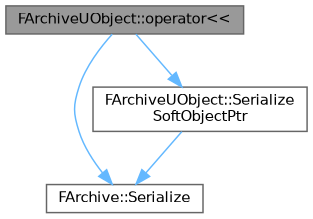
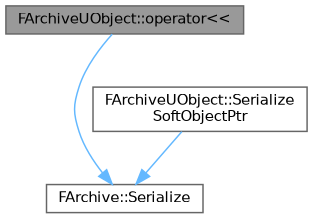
(154, 55) -> none
